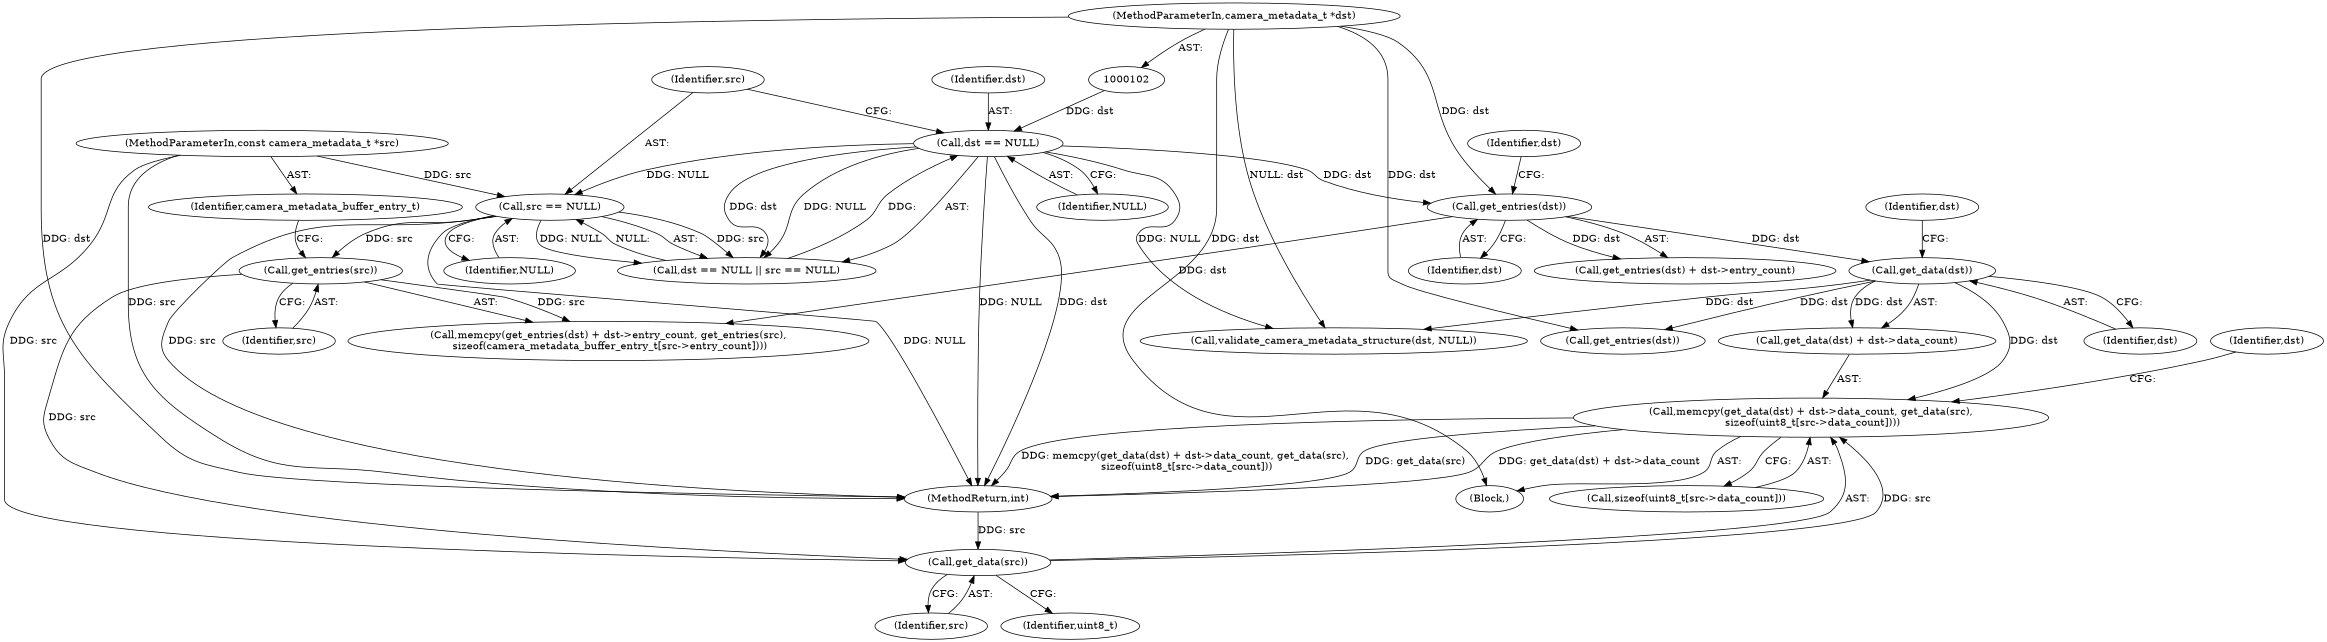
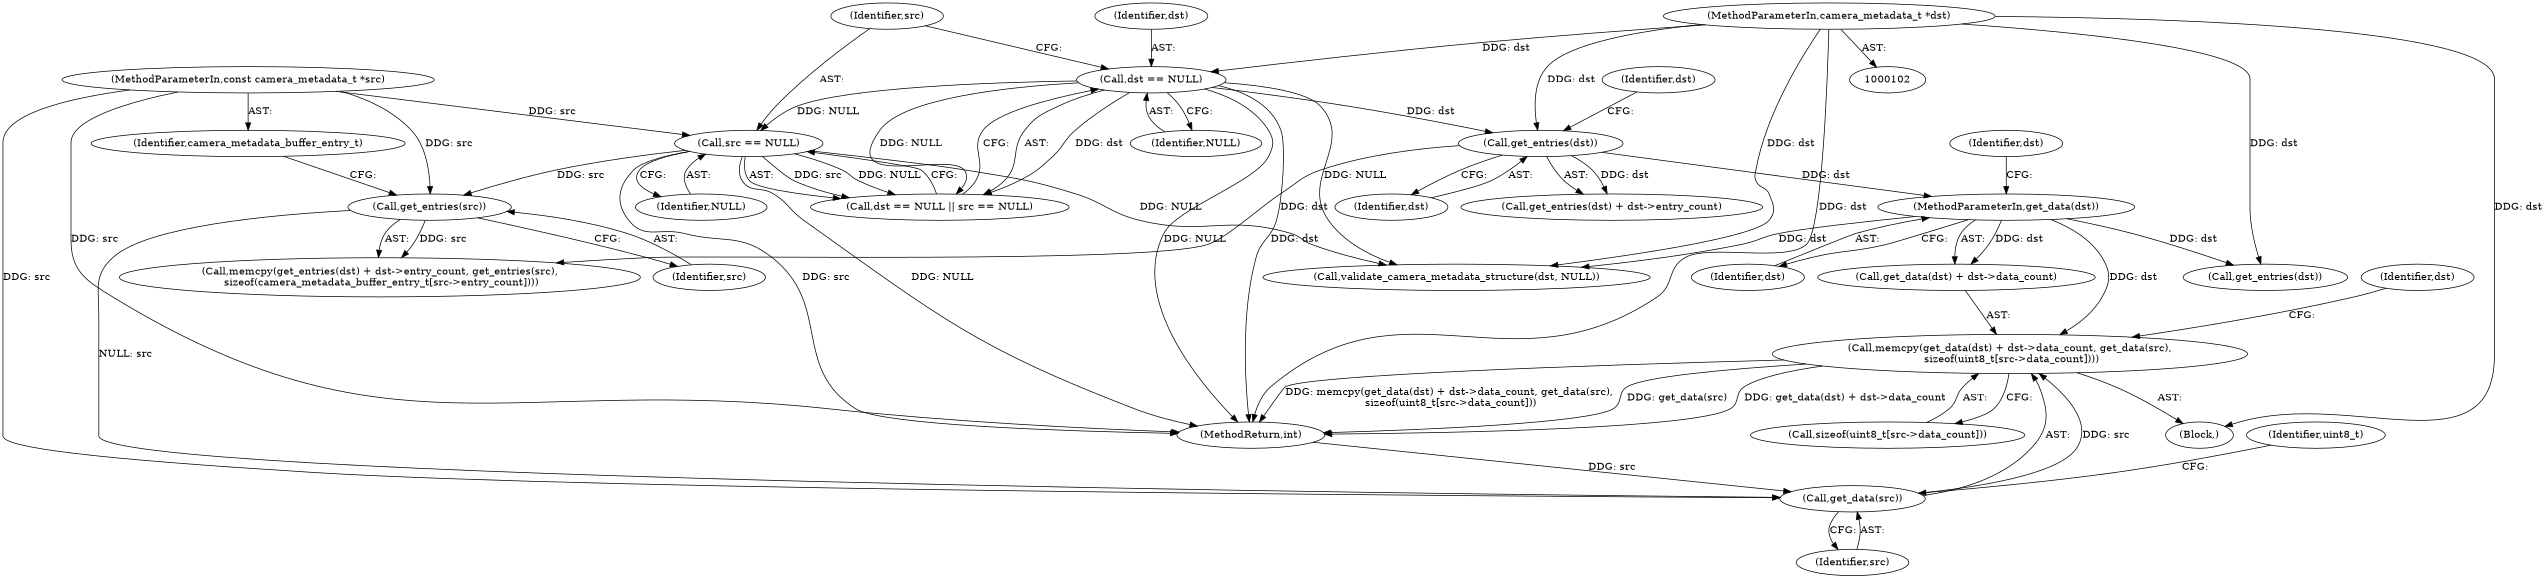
(1063, 109) -> (1461, 44)
none -> (404, 123)
(1277, 175) -> (1791, 143)
none -> (1097, 202)
(904, 207) -> (998, 143)
(635, 239) -> (946, 175)
(1922, 271) -> (2006, 207)
(72, 418) -> (126, 354)
(1021, 592) -> (2099, 475)
